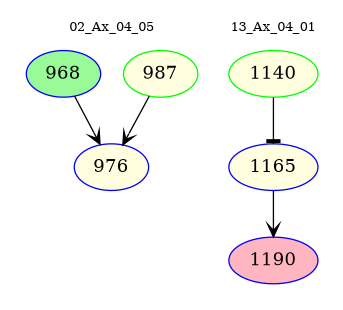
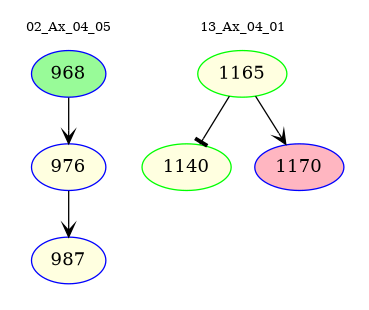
(161, 74) -> (69, 260)
(139, 115) -> (69, 207)
(273, 117) -> (216, 117)
(273, 167) -> (242, 74)
(273, 260) -> (299, 167)
